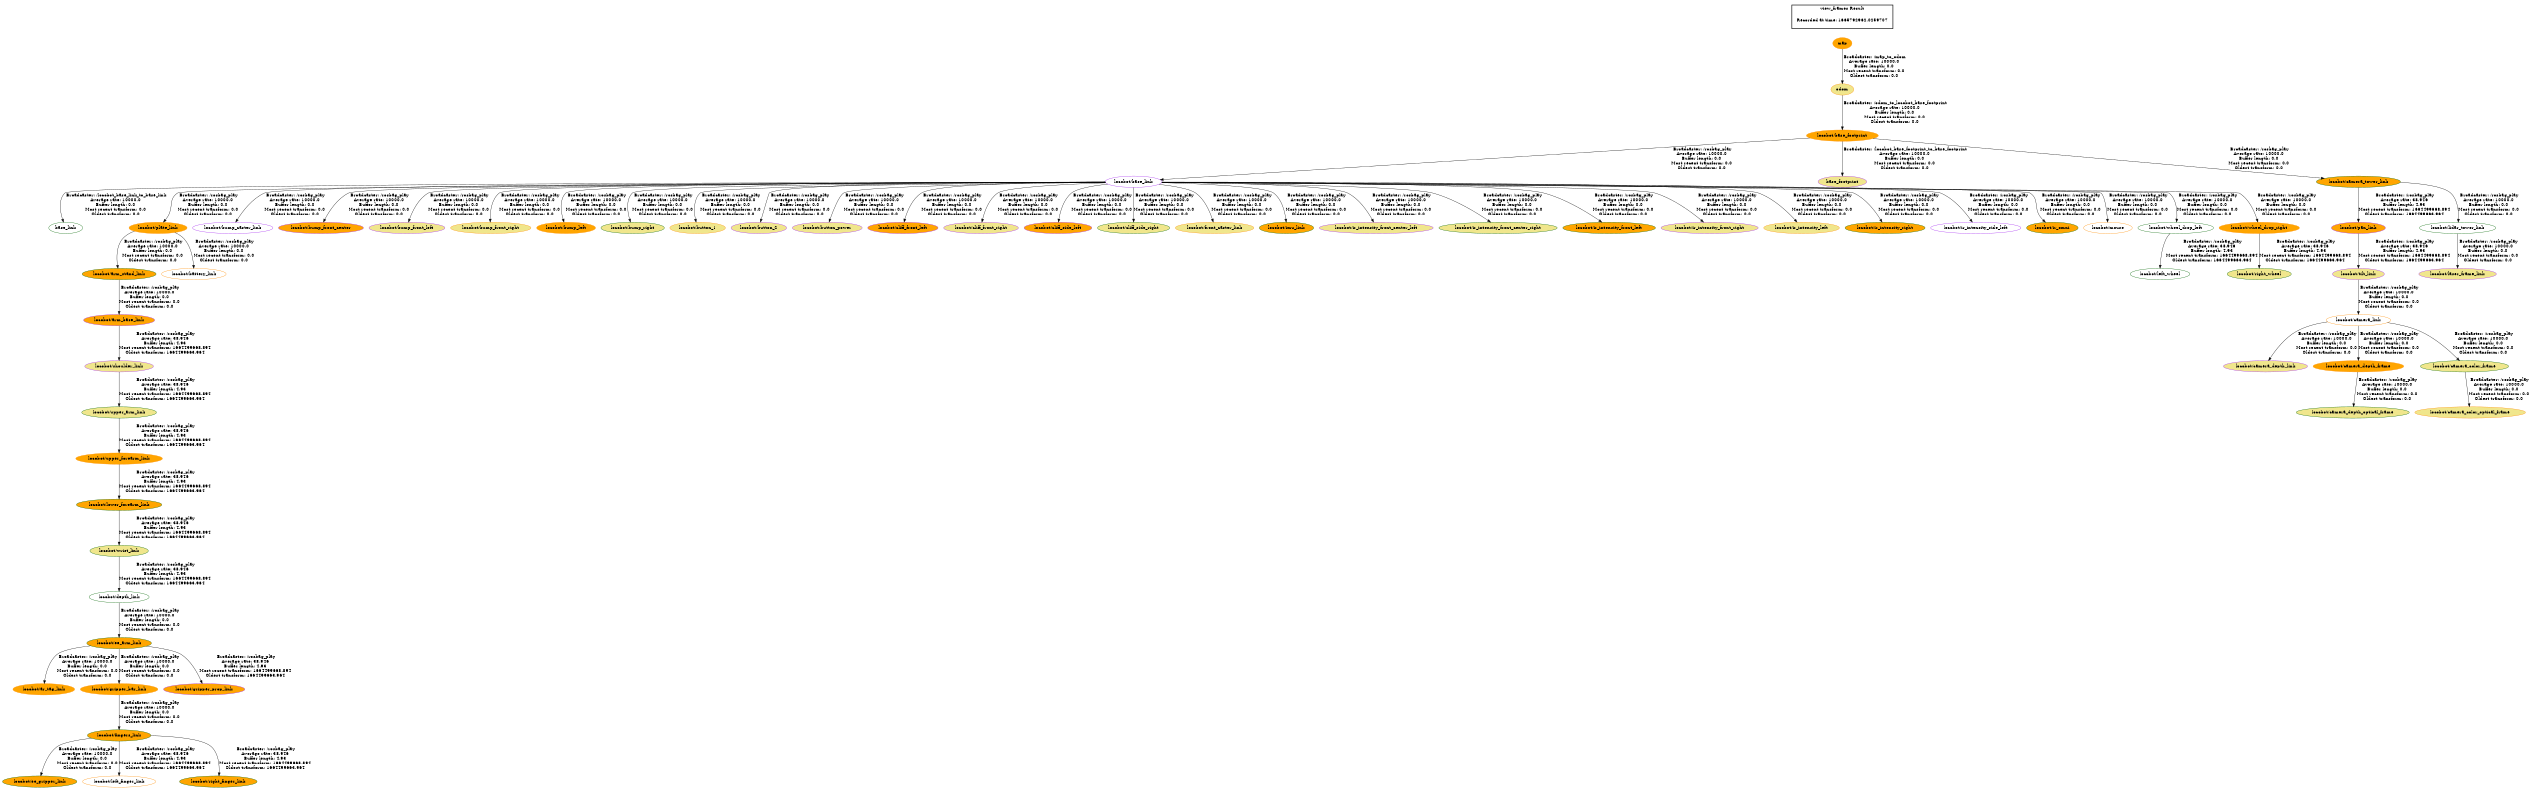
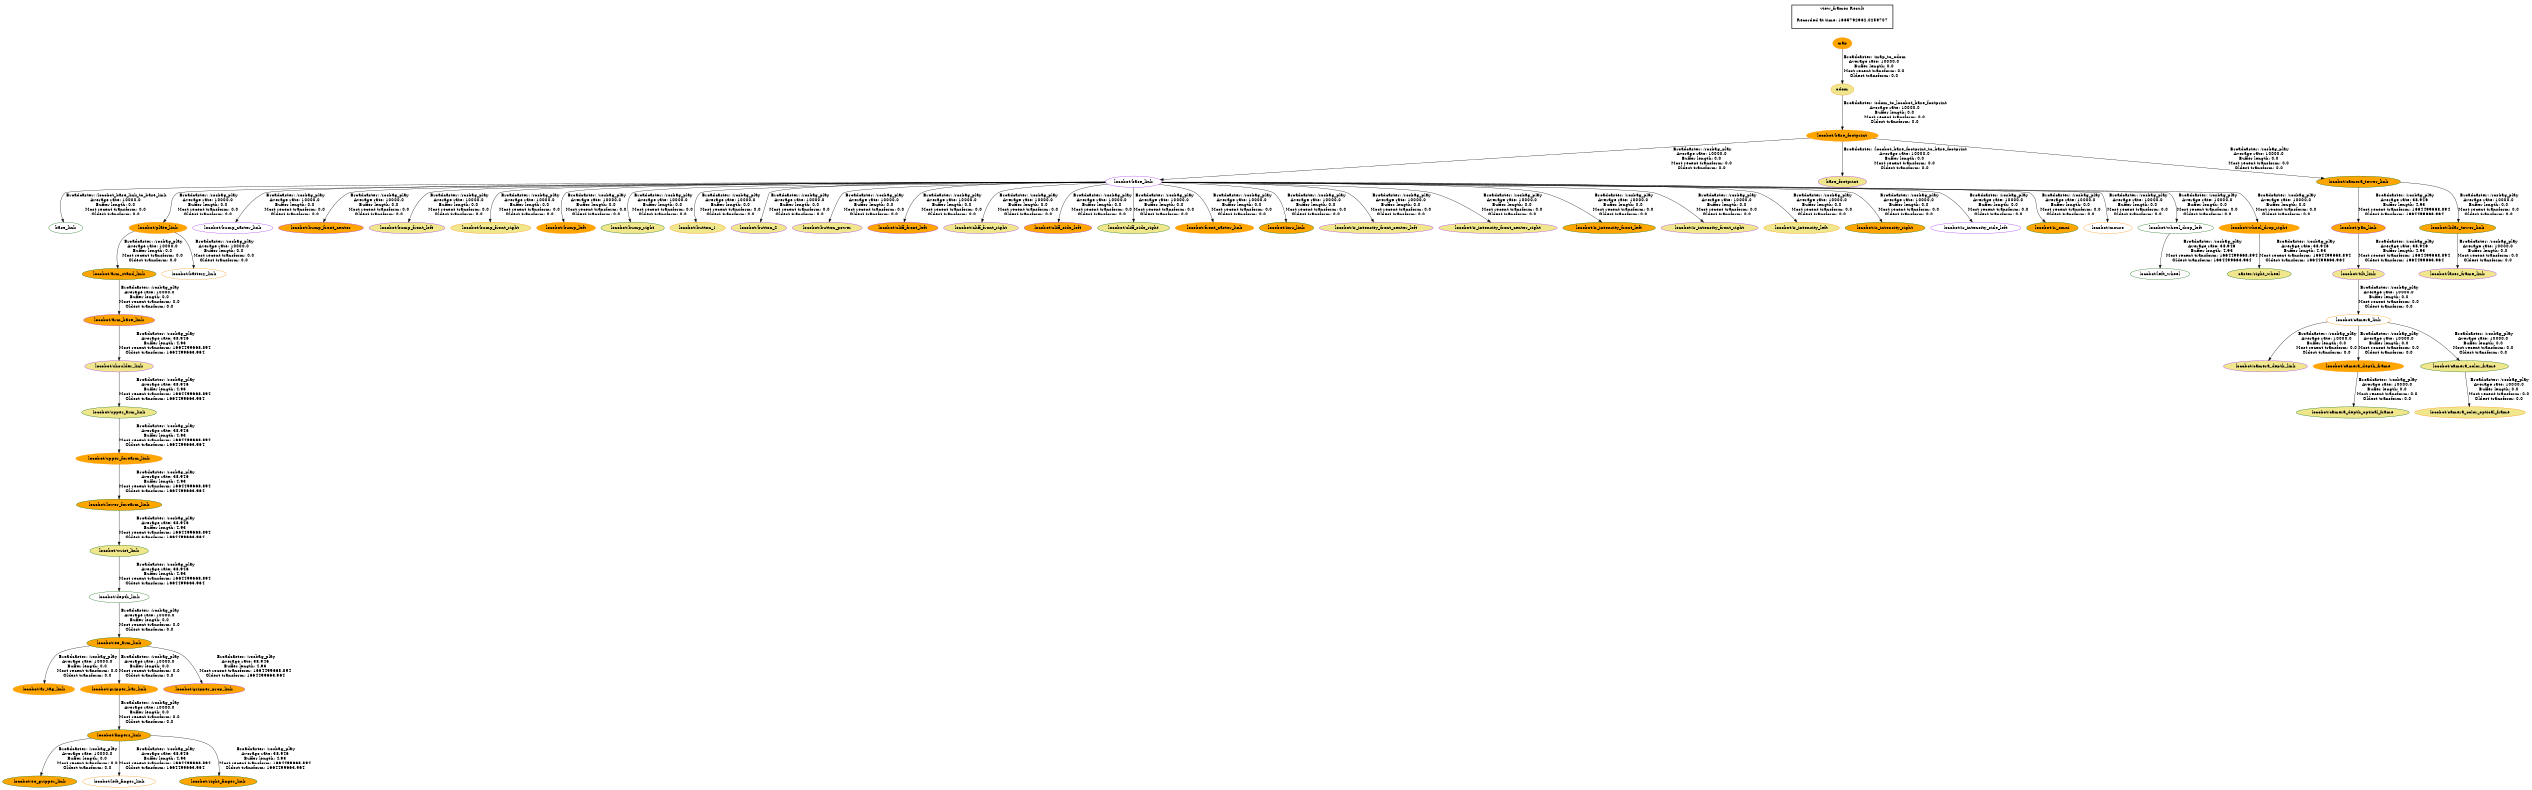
(1215, 228) -> (1215, 228)
(1498, 228) -> (1498, 228)
(2458, 228) -> (2458, 228)
(2259, 274) -> (2259, 274)
